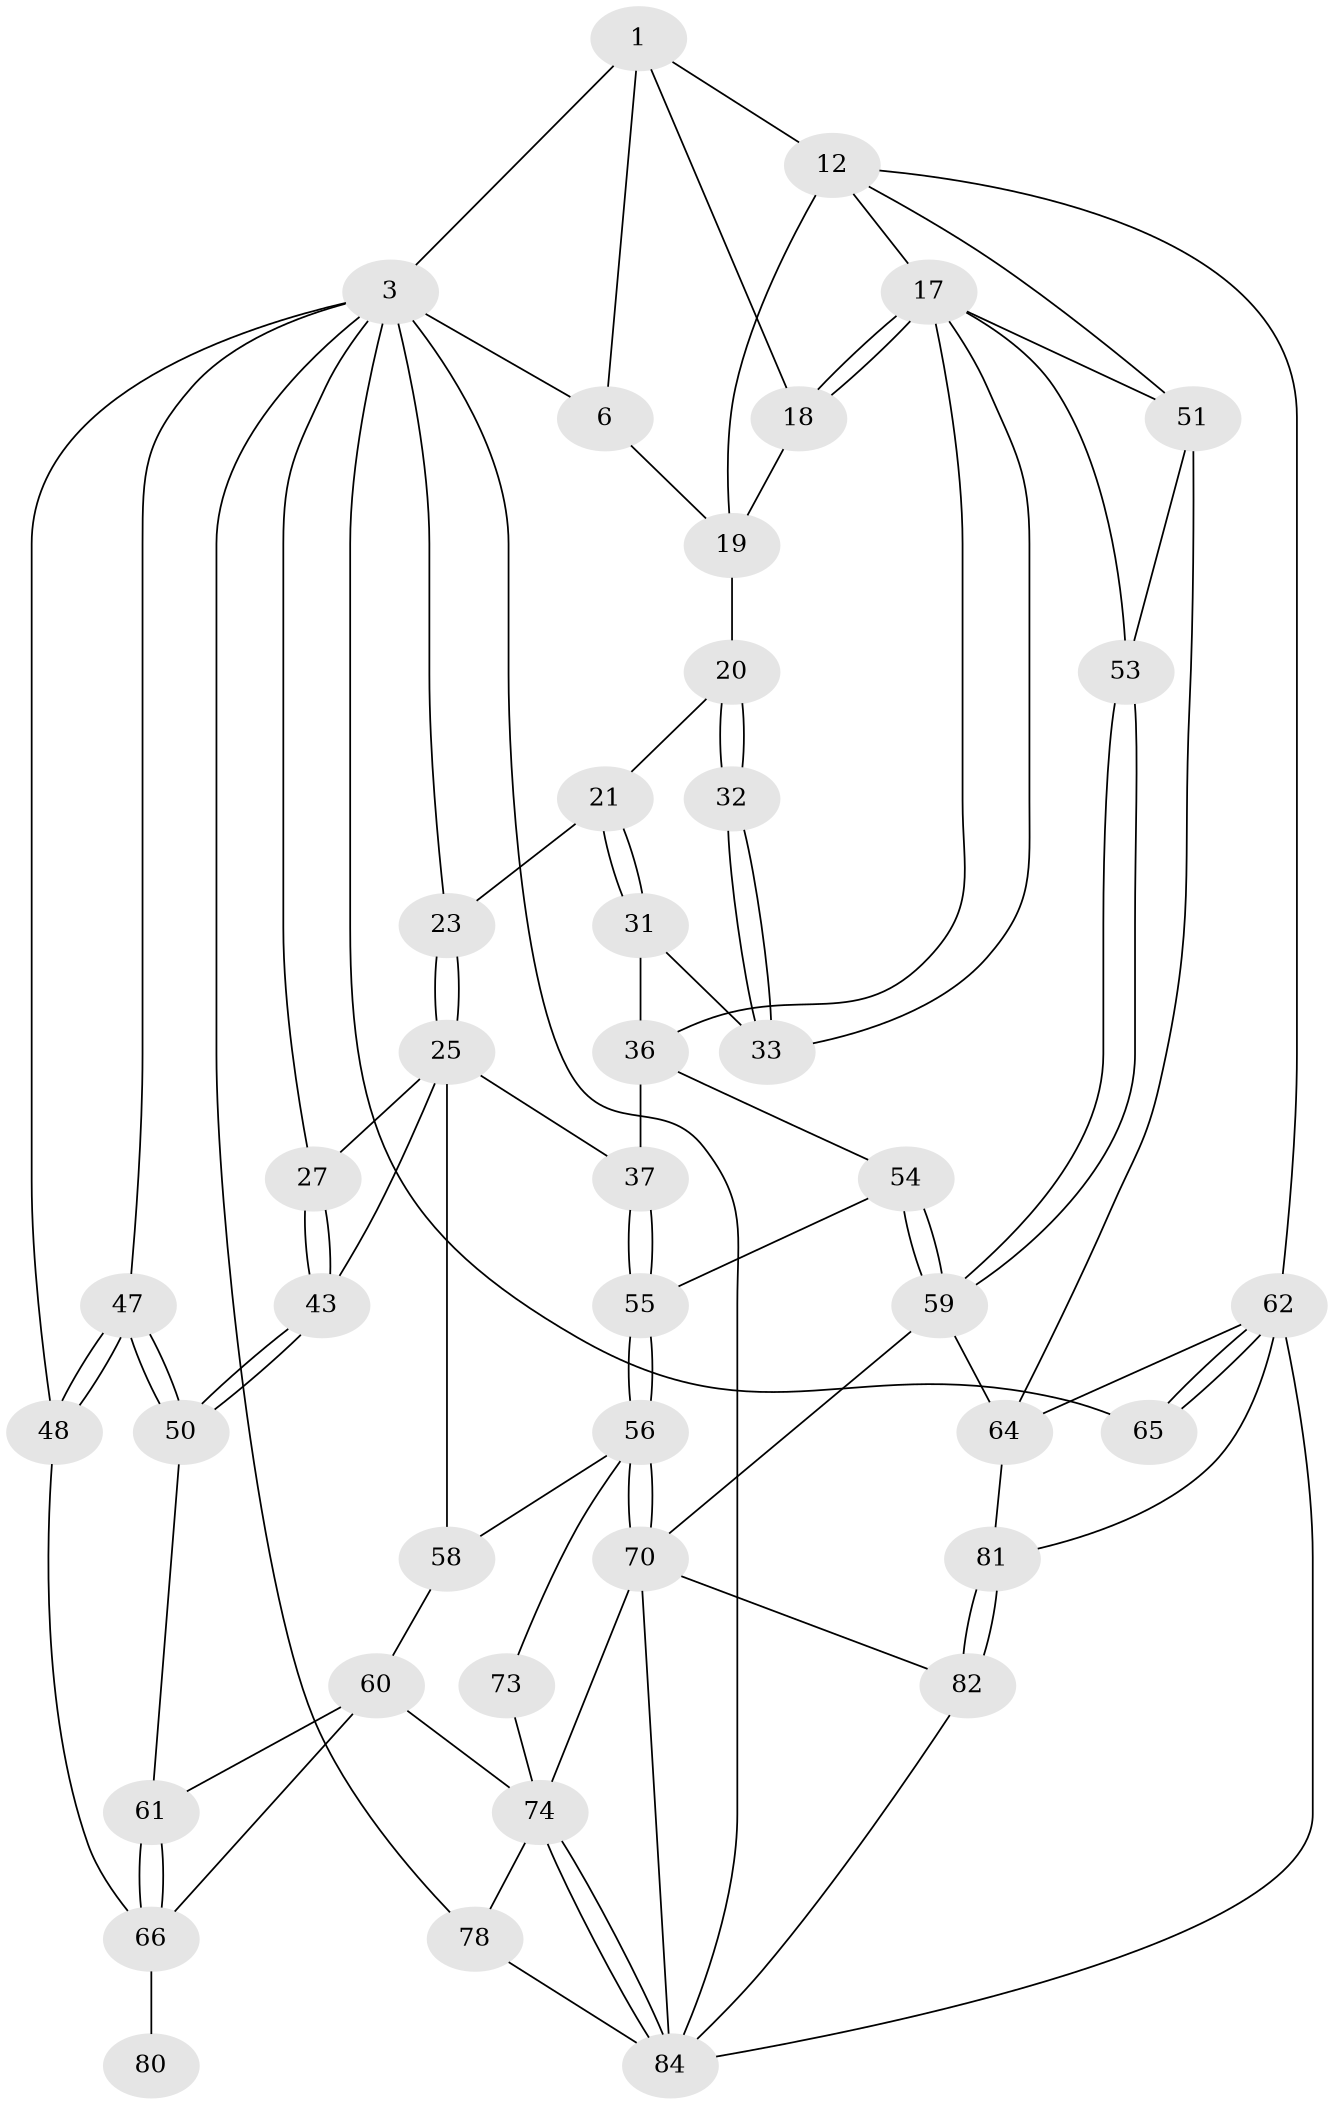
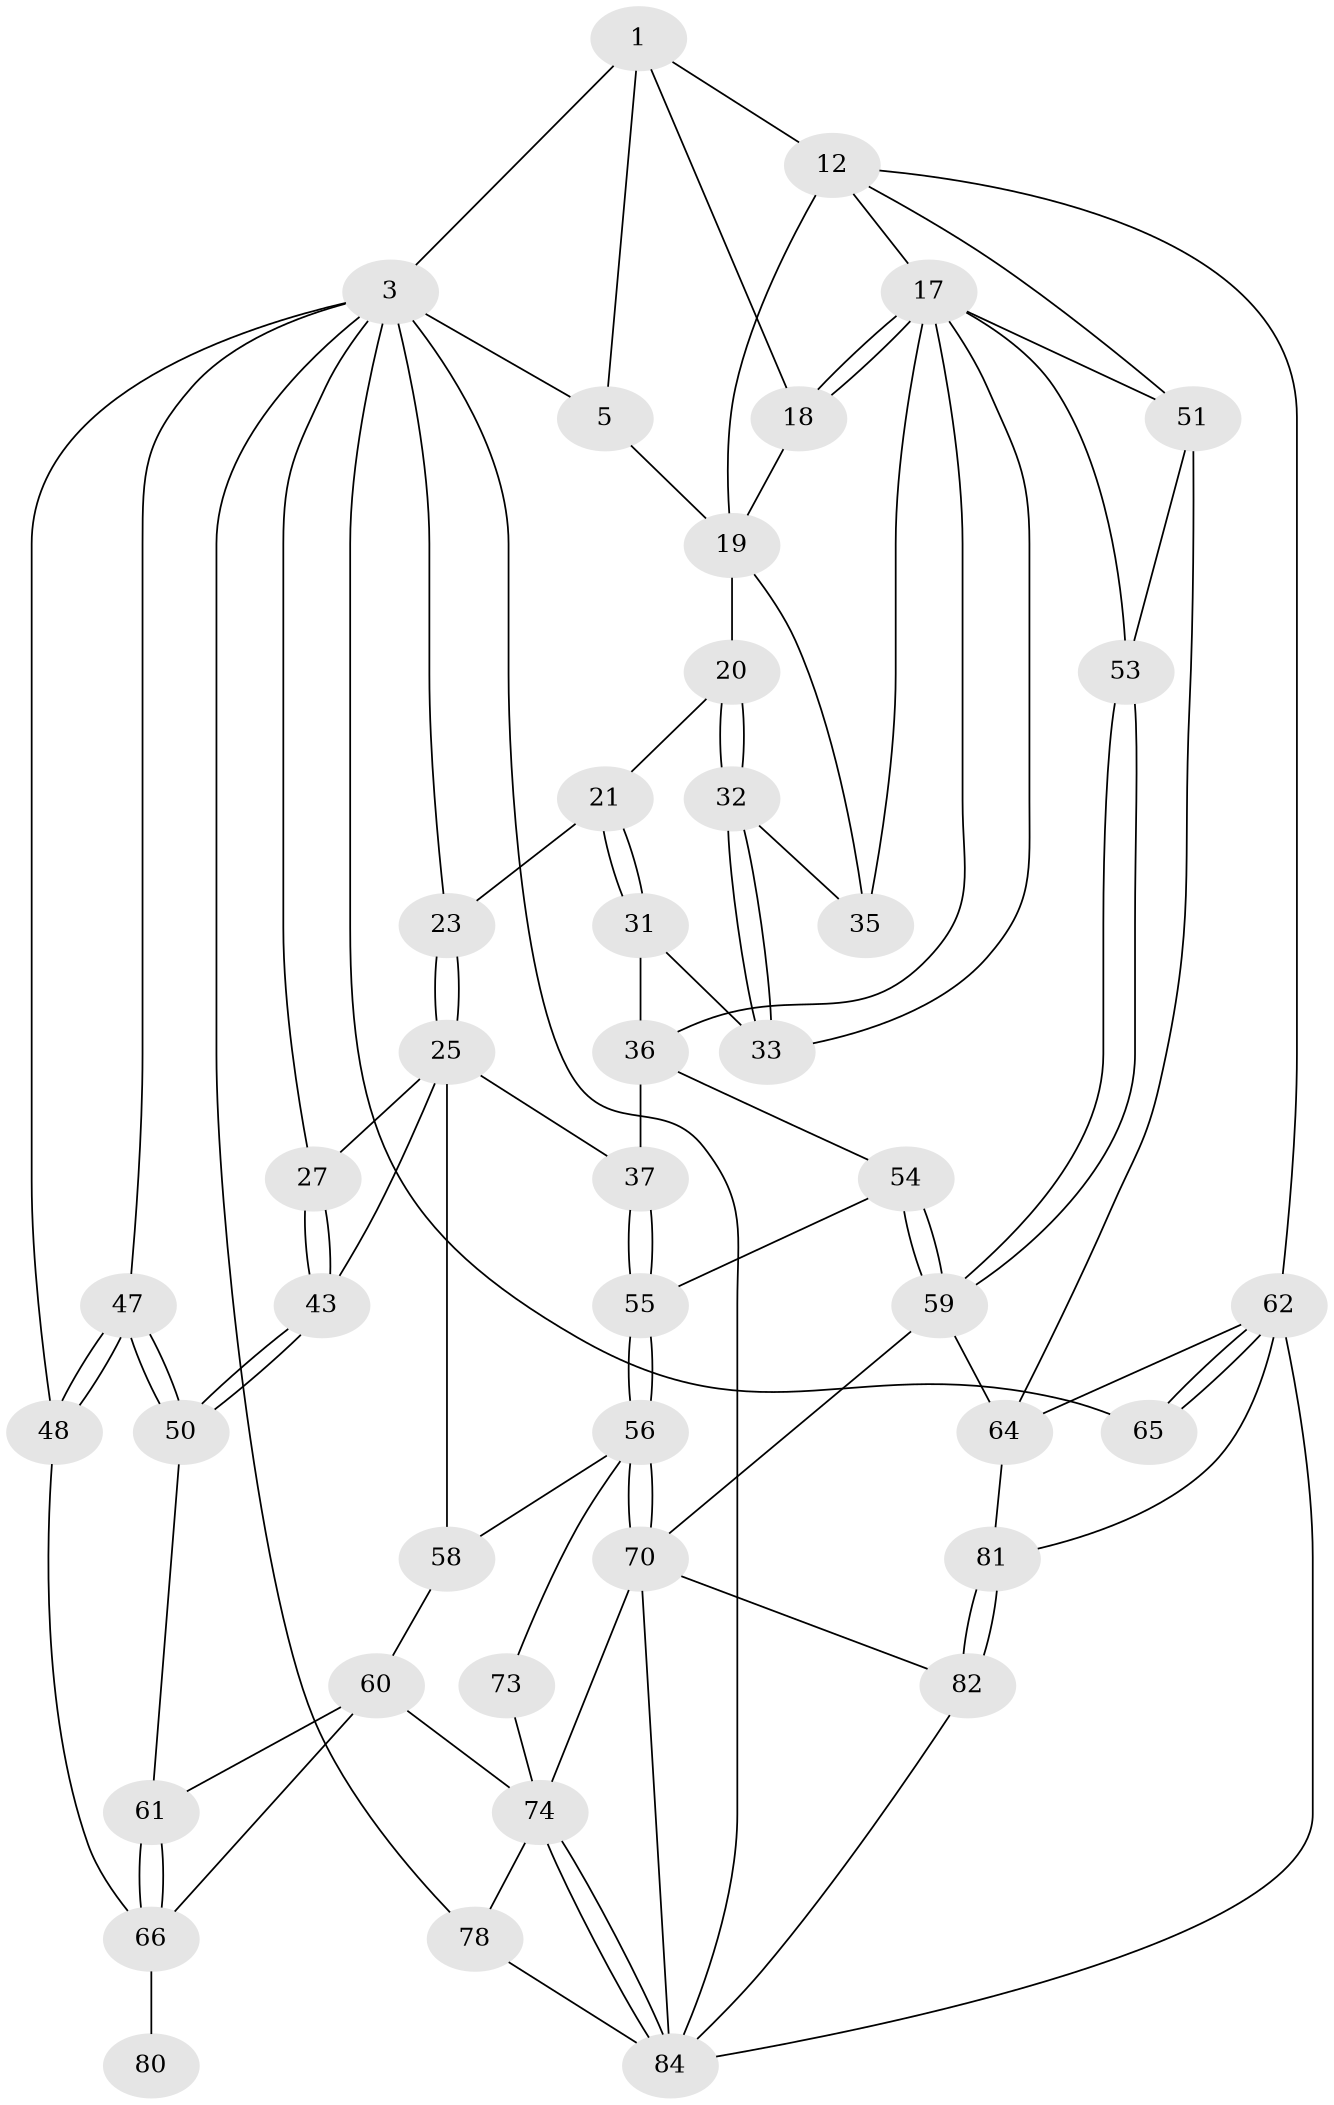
(605, 419) -> (605, 419)
none -> (866, 926)
